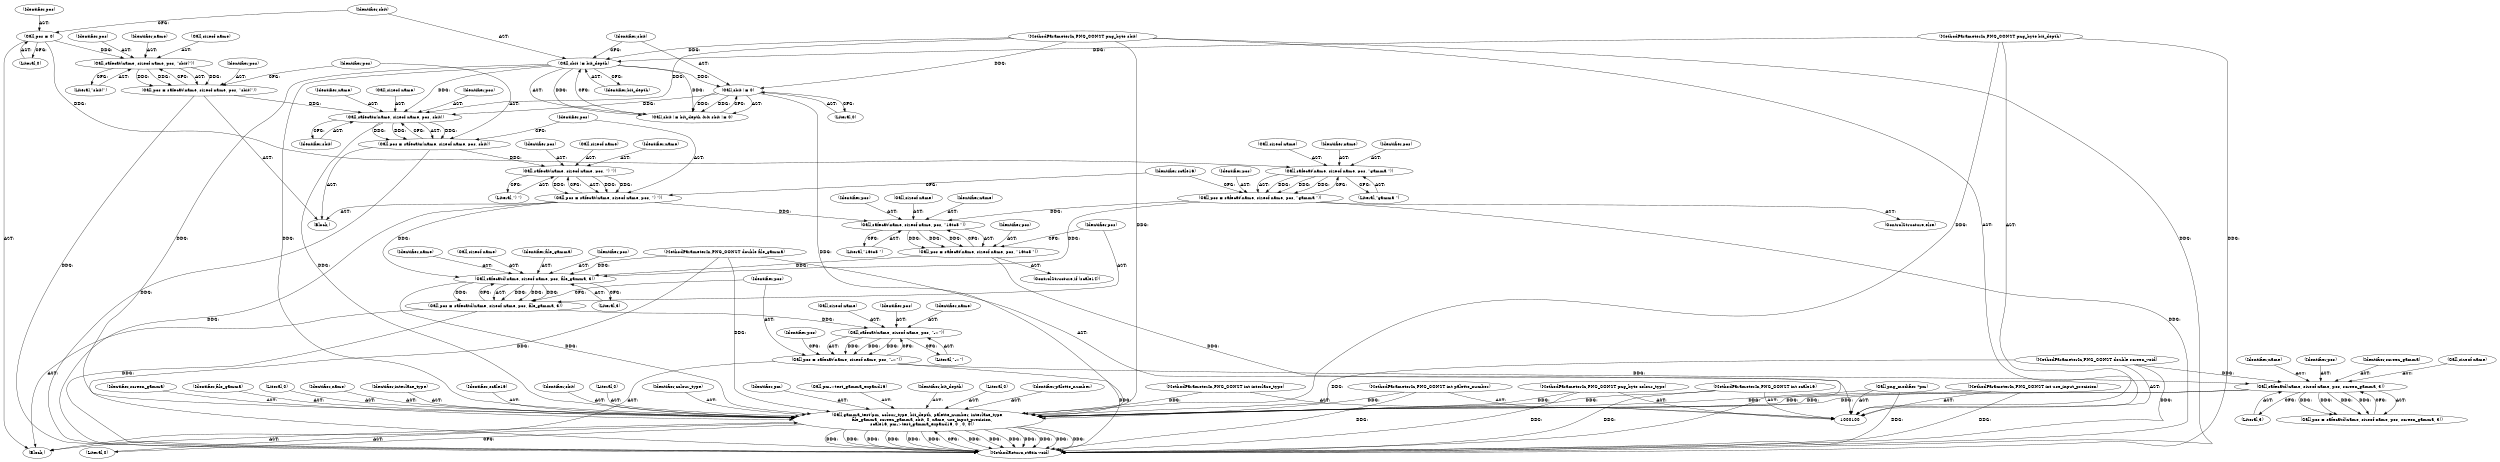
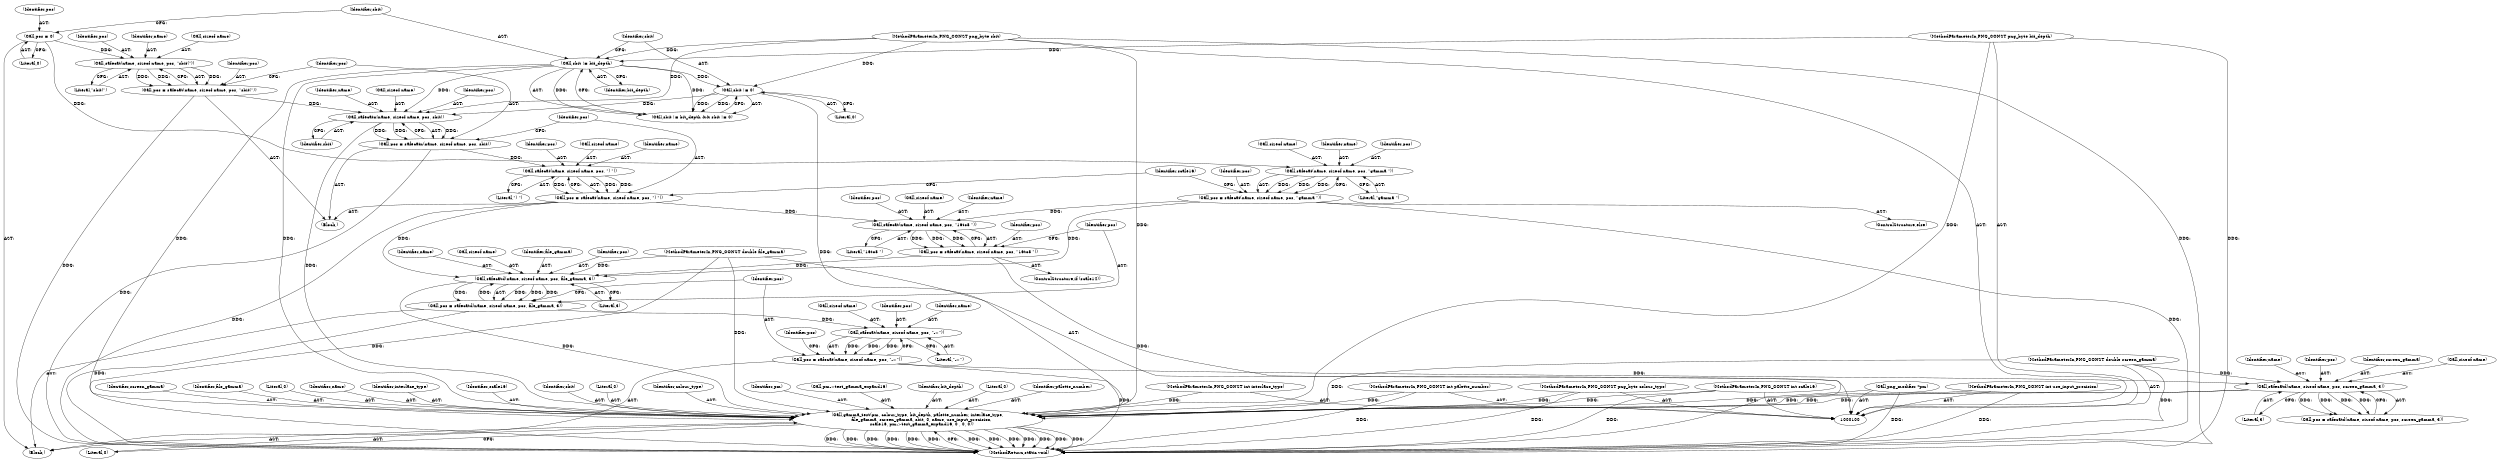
(486, 293) -> (486, 293)
(2097, 360) -> (2092, 360)
